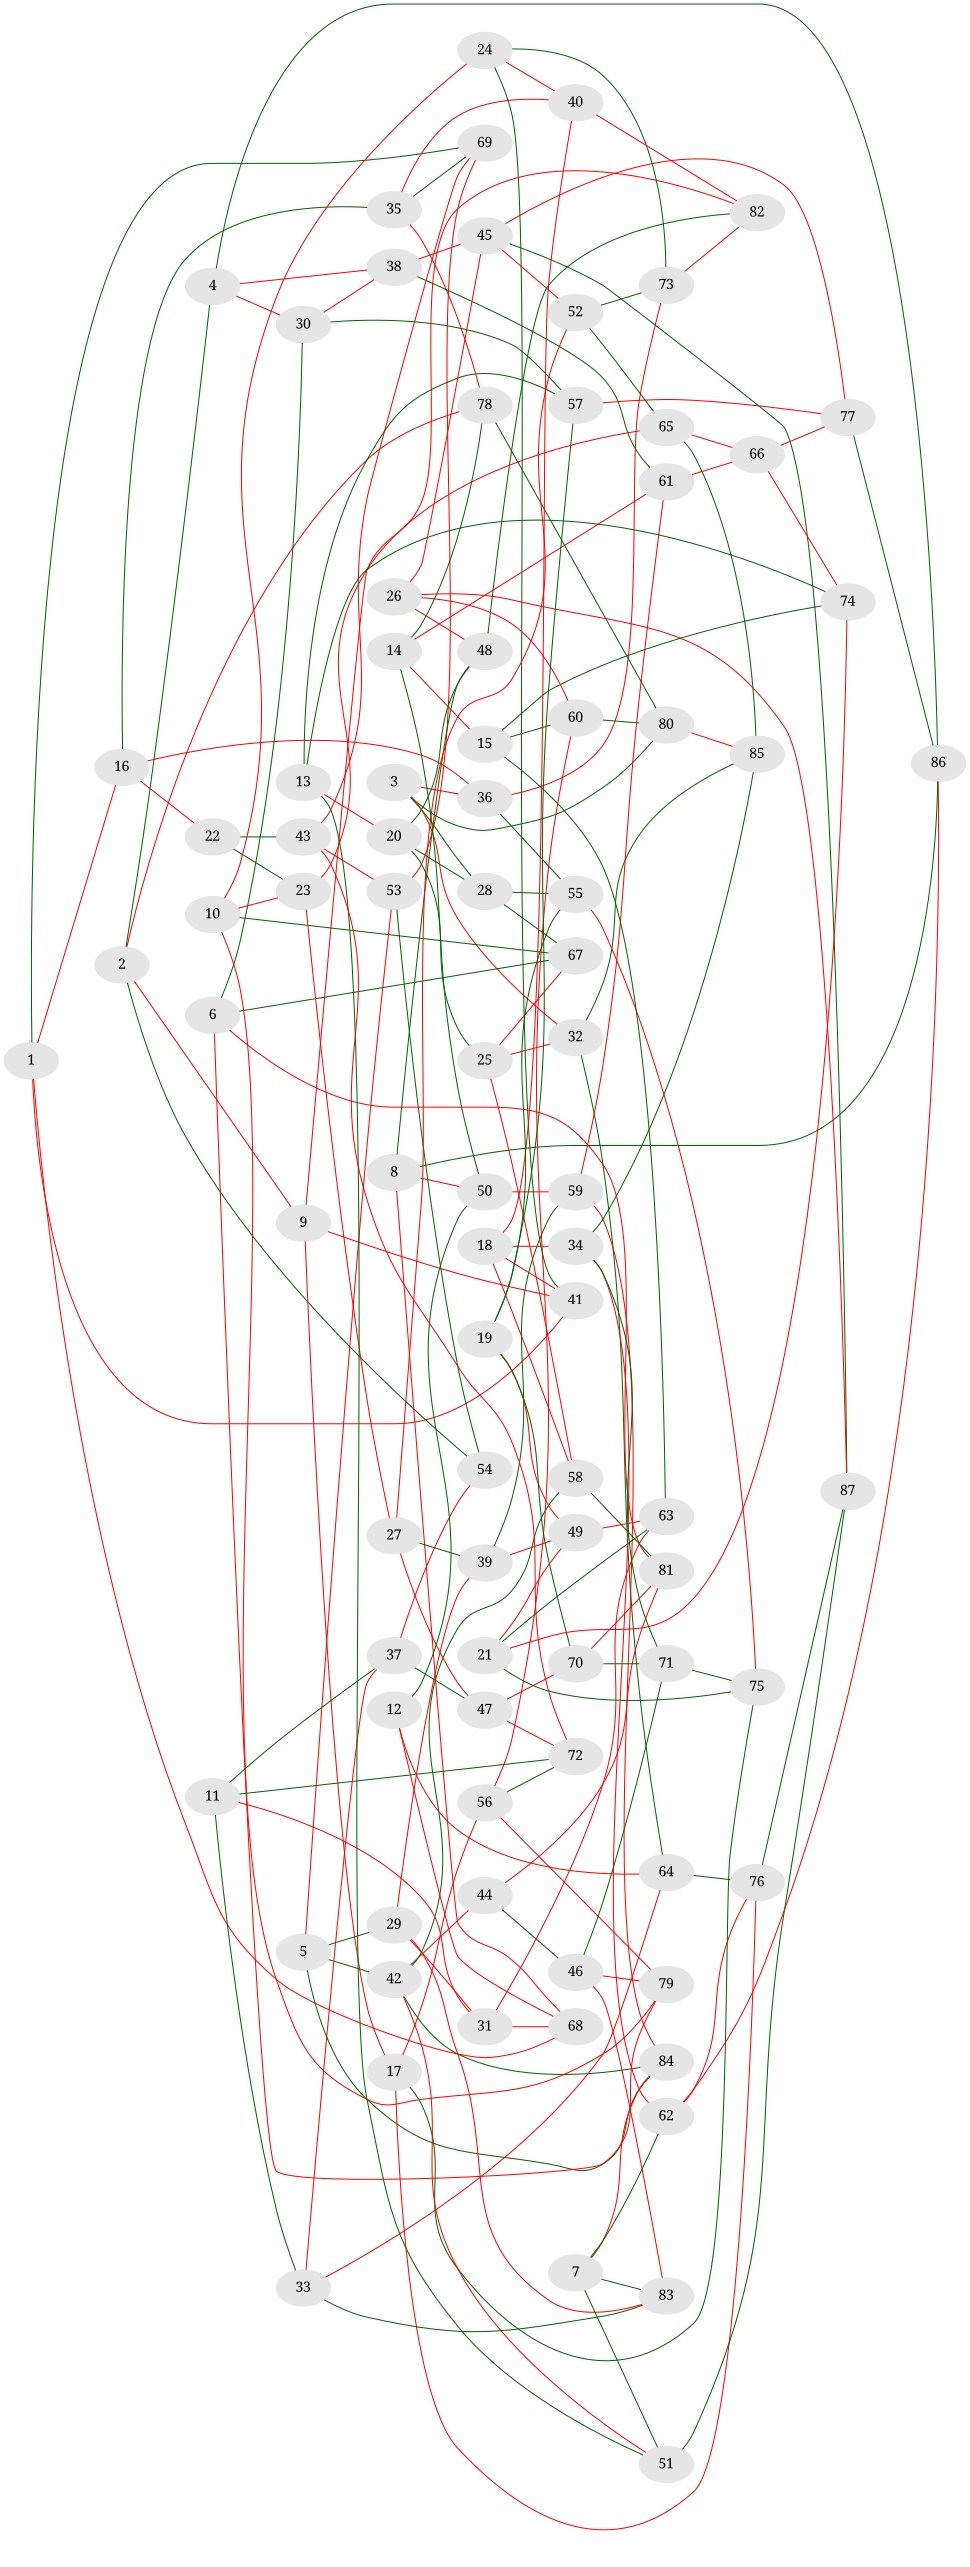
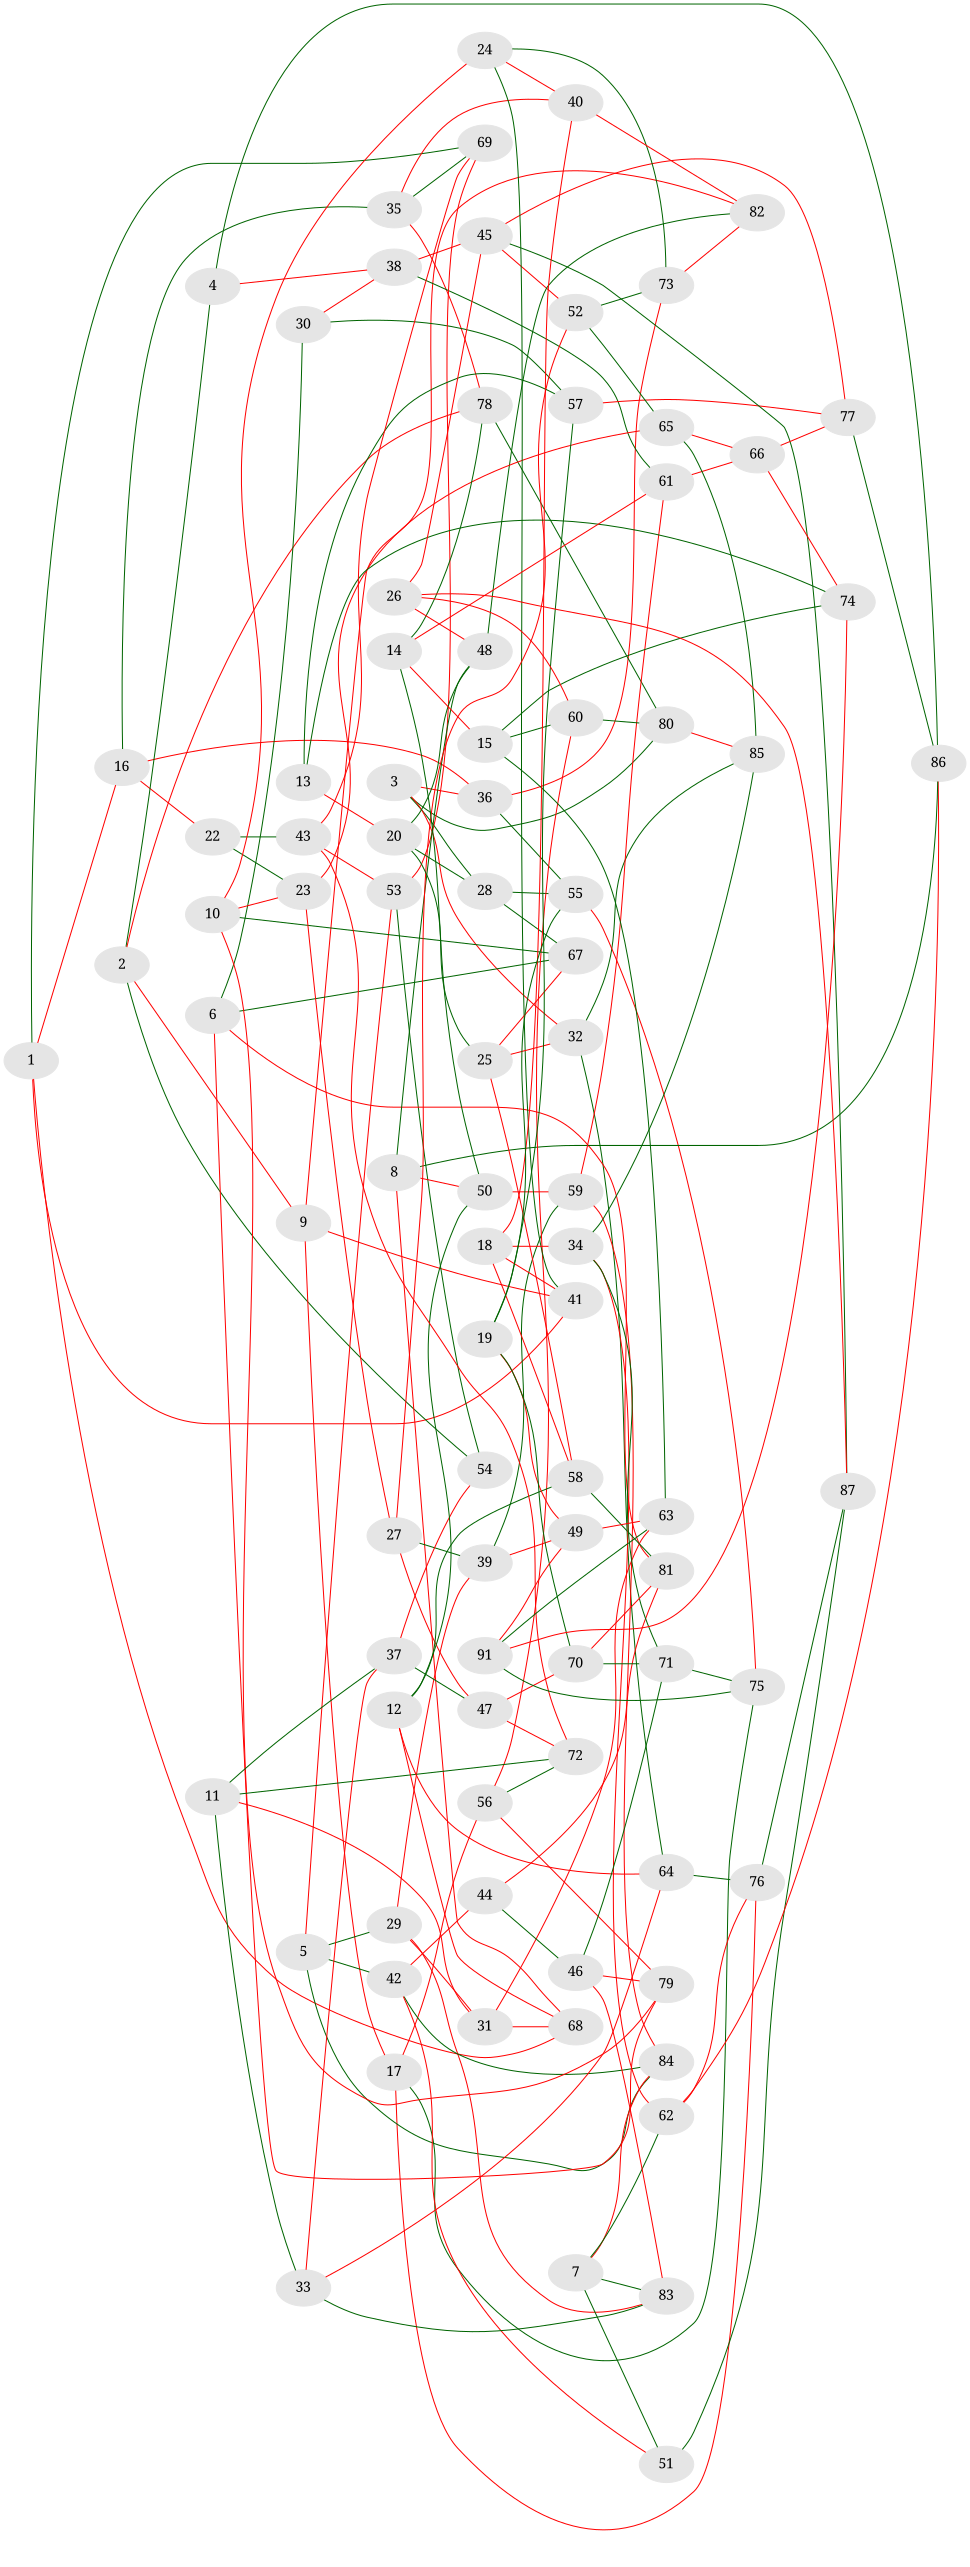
(258, 306) -> none
(358, 1639) -> none
(485, 1656) -> (485, 1656)
(430, 1736) -> (442, 1564)
